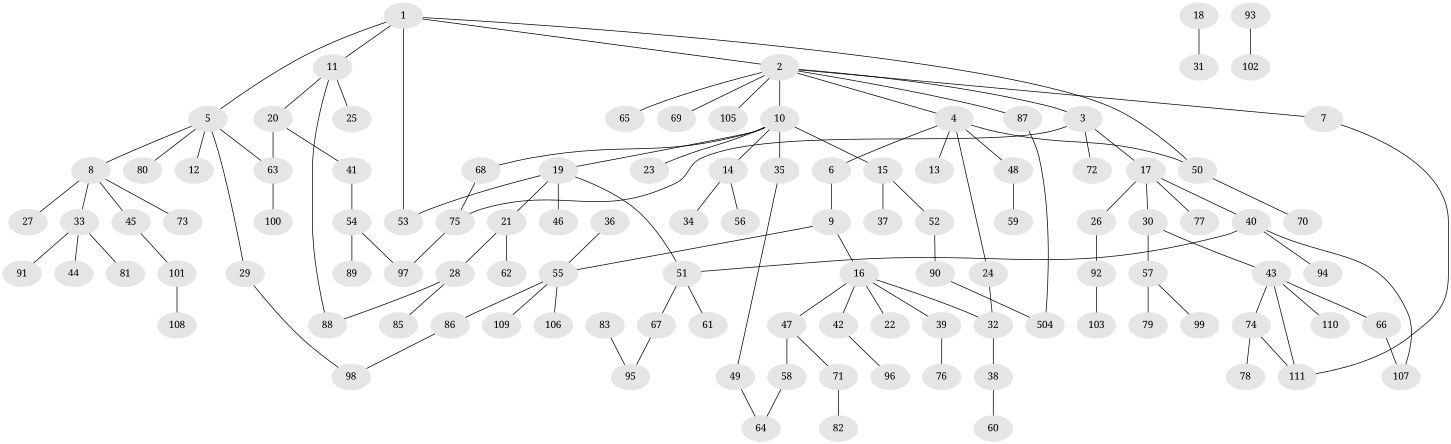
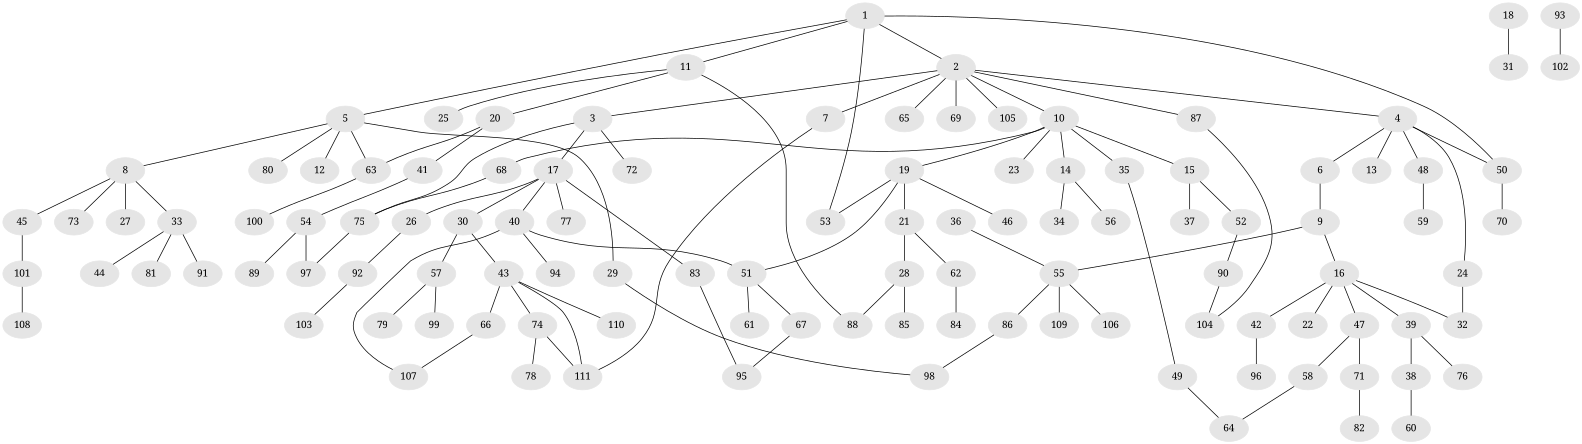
none -> (624, 222)
none -> (956, 325)
(1045, 325) -> (1205, 325)
(993, 351) -> (1411, 351)
